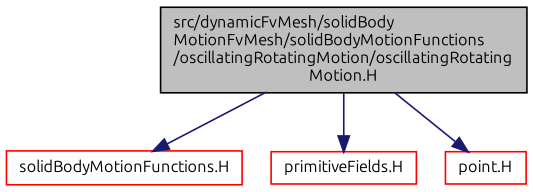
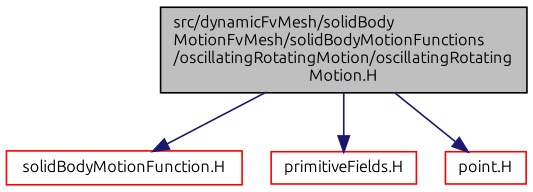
(124, 168) -> (124, 168)
